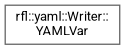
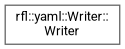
(62, 25) -> (62, 25)
